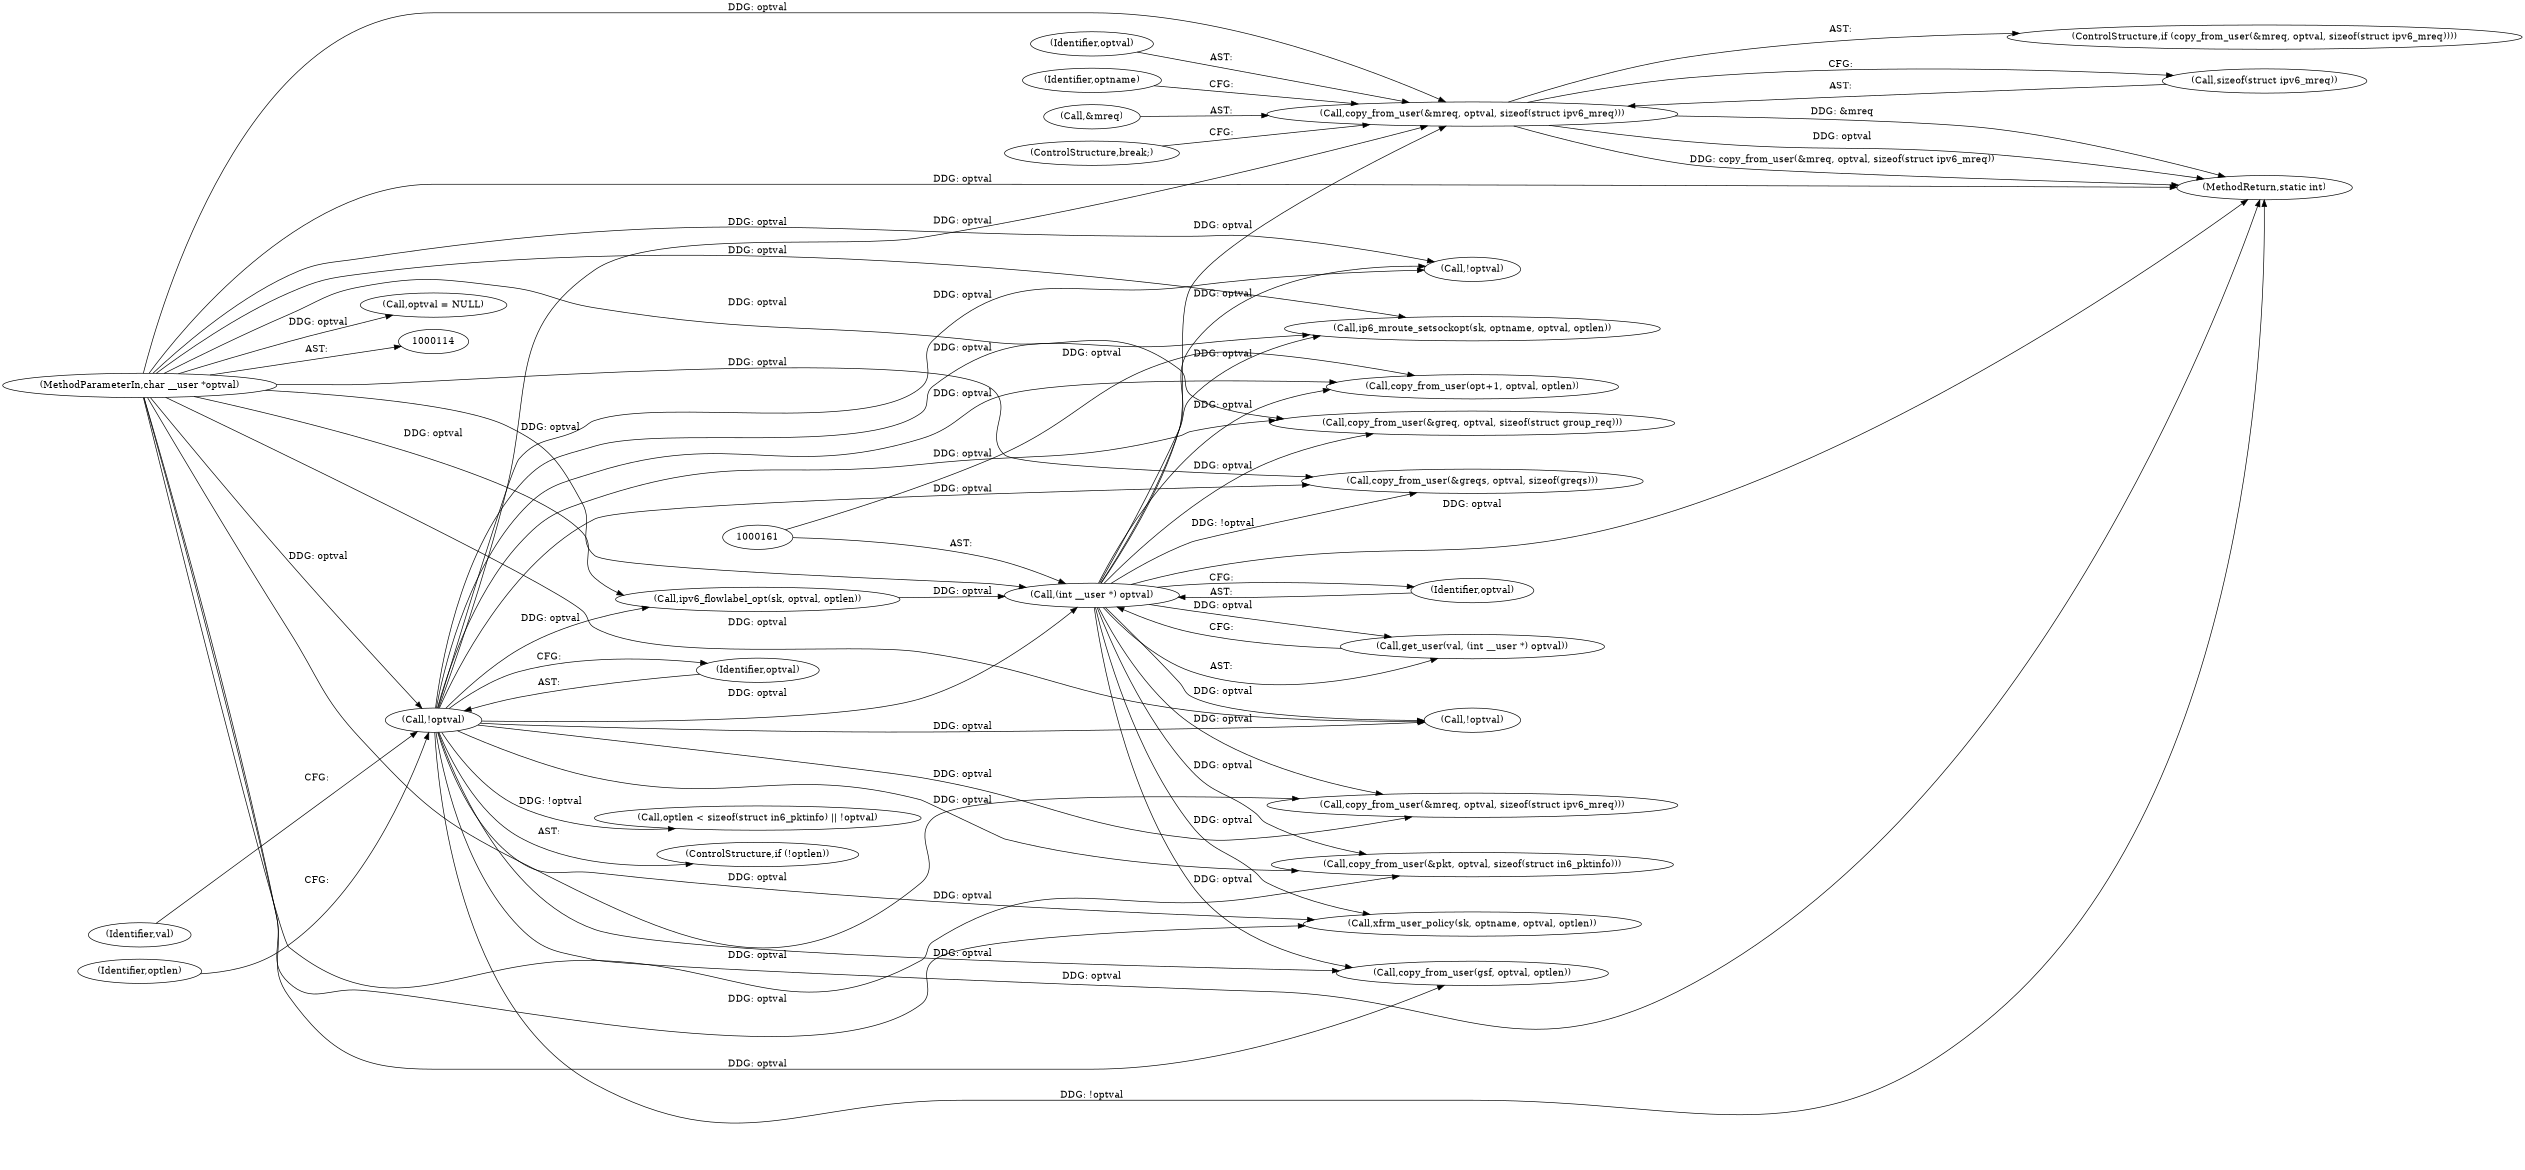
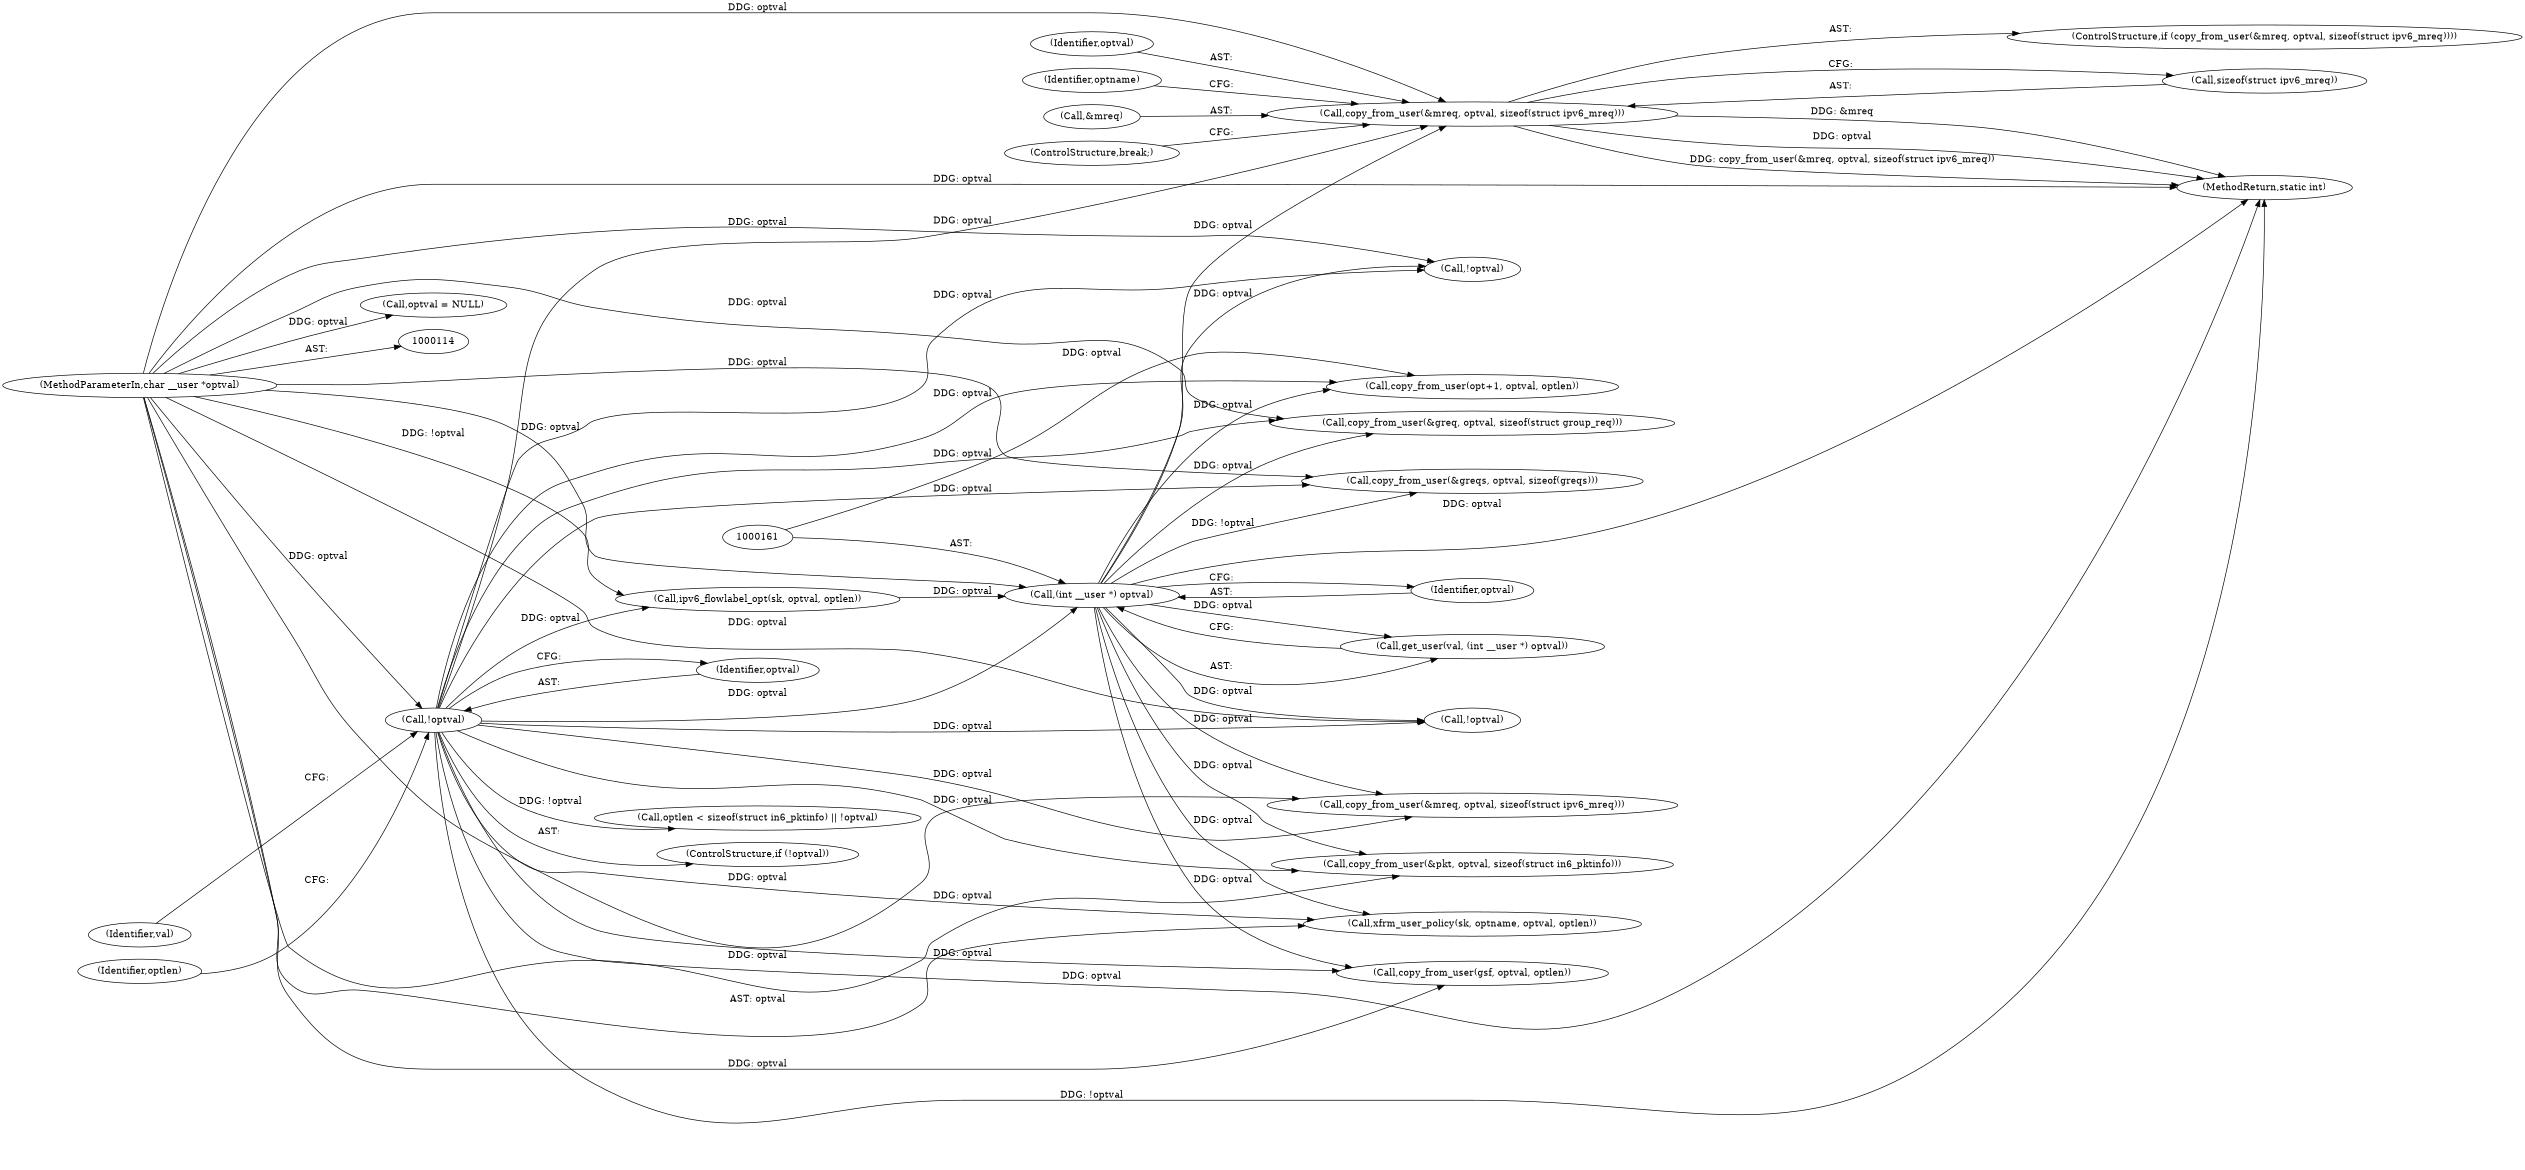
(1472, 329) -> none
(434, 434) -> (434, 434)
(758, 855) -> (758, 855)
(758, 999) -> (758, 999)
